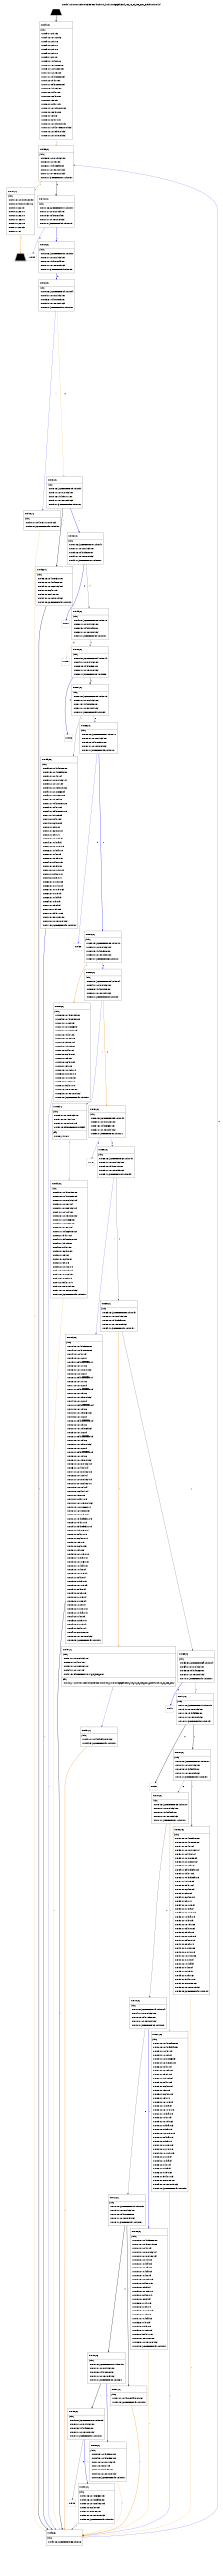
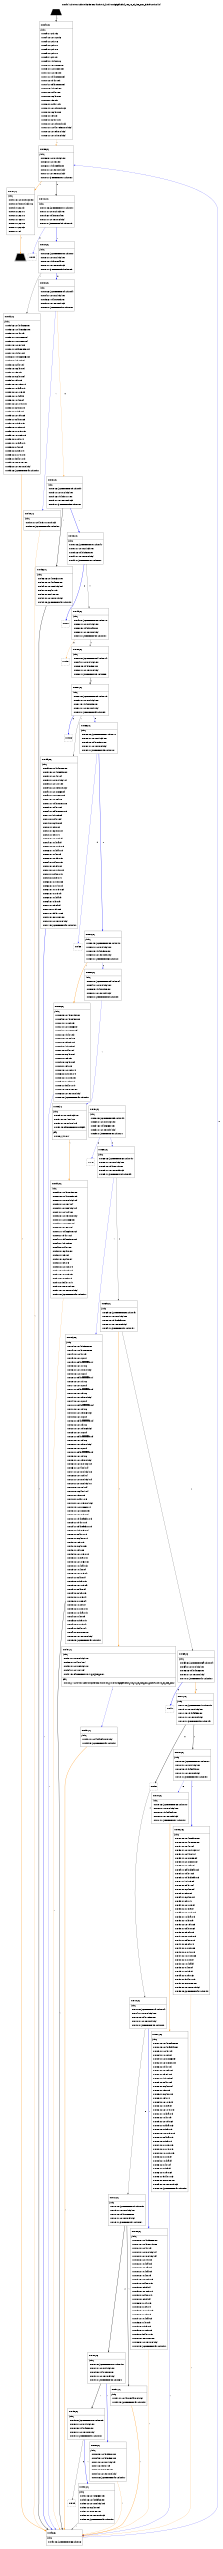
none -> (22, 394)
(65, 705) -> (70, 724)
(105, 1053) -> none
(156, 1910) -> (135, 1893)
